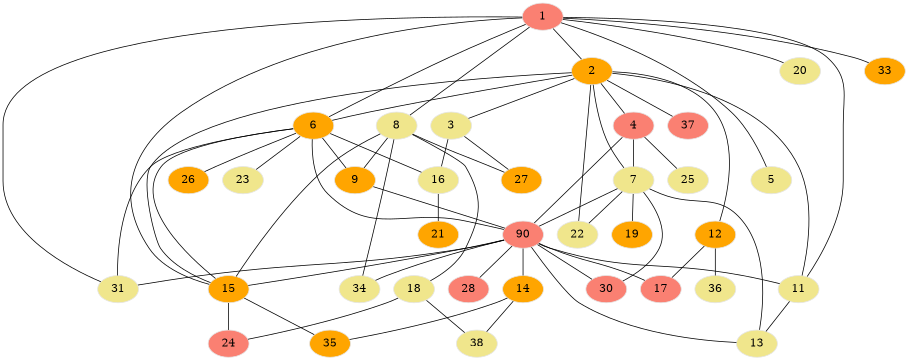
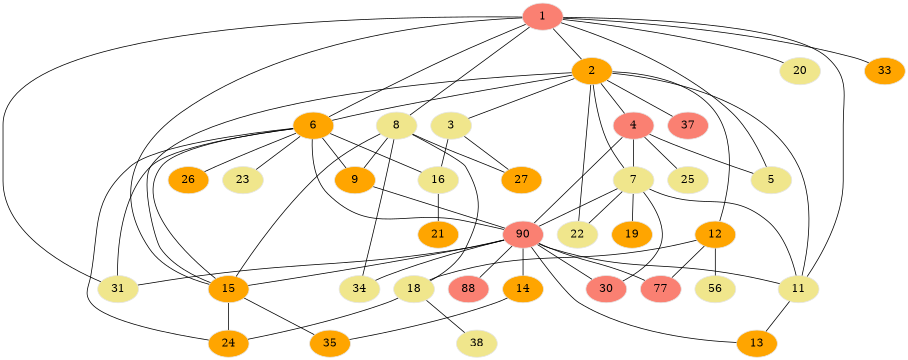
none -> (701, 155)
none -> (101, 209)
(746, 226) -> (741, 206)
none -> (549, 258)
(469, 289) -> (469, 289)
(661, 289) -> (661, 289)
(715, 289) -> (715, 289)
(500, 316) -> none
(229, 344) -> (229, 344)
(757, 344) -> (757, 344)
